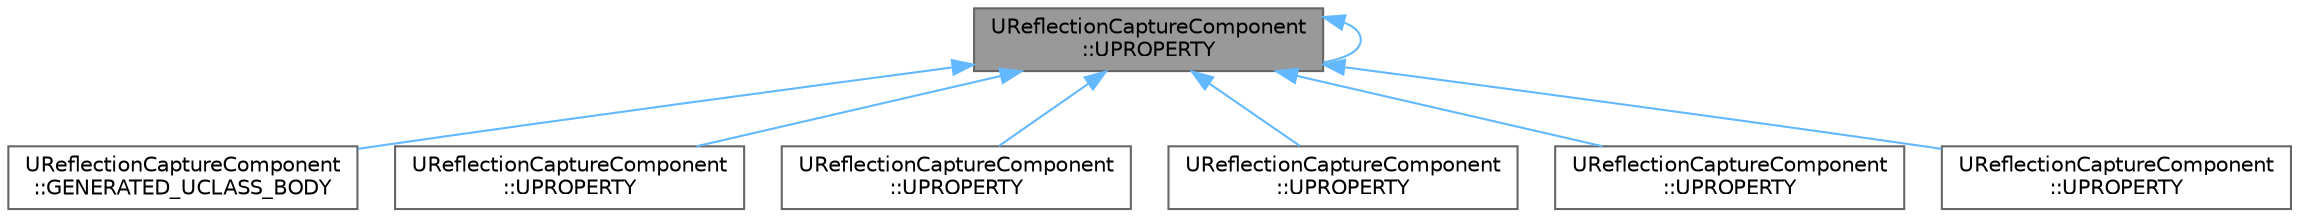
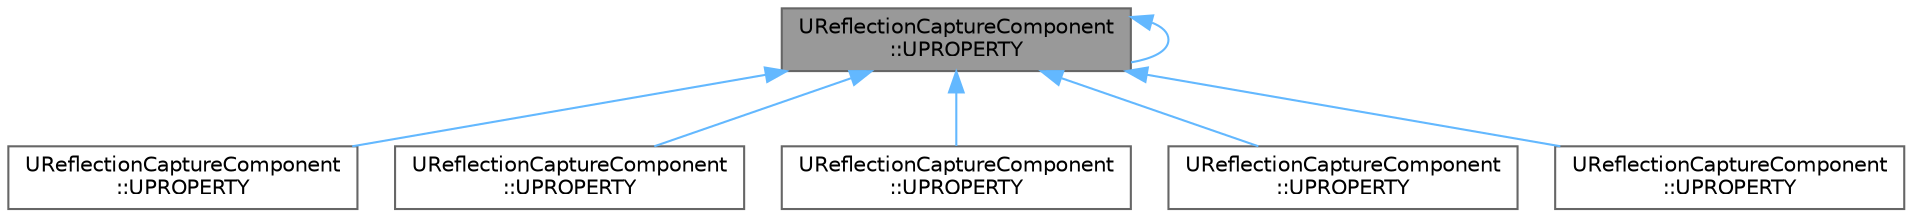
(183, 178) -> none
